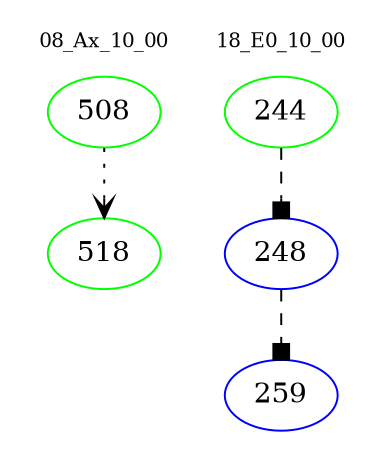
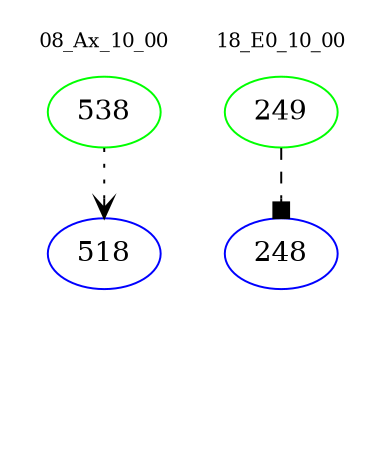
(104, 112) -> (104, 112)
(281, 112) -> (281, 112)
(104, 254) -> (104, 254)
(281, 395) -> none
